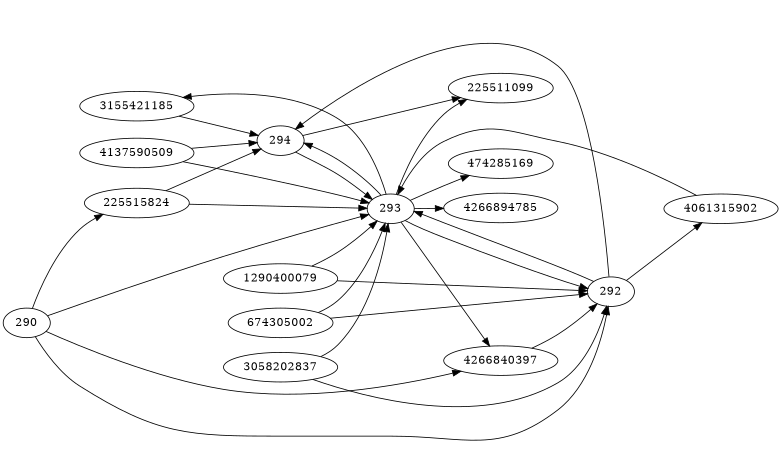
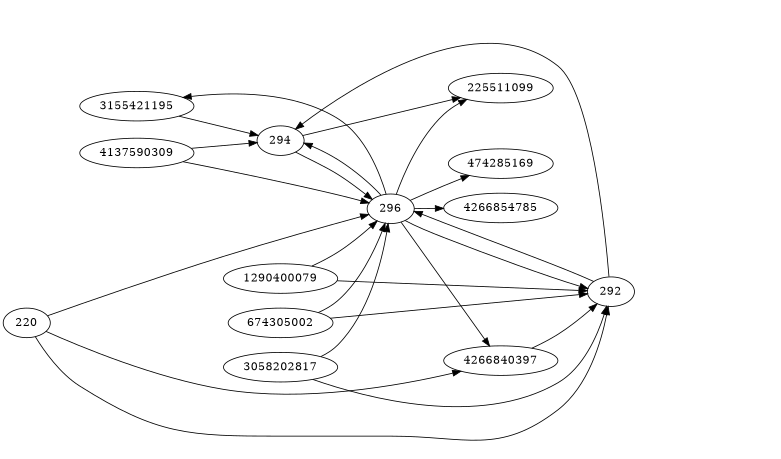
(137, 106) -> (137, 106)
(137, 153) -> (137, 153)
(137, 203) -> none
(501, 208) -> (501, 208)
(391, 209) -> (391, 209)
(721, 209) -> none
(27, 323) -> (27, 323)
(281, 367) -> (281, 367)
